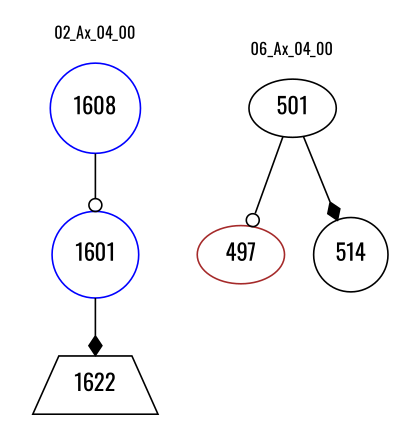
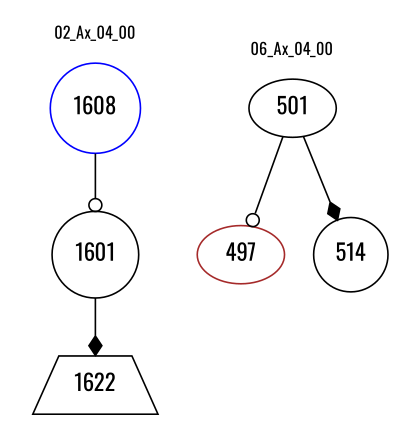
(95, 255) -> (95, 255)
